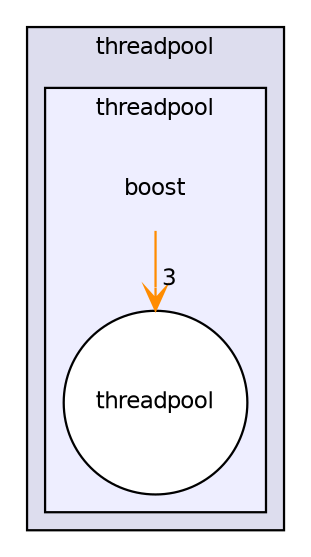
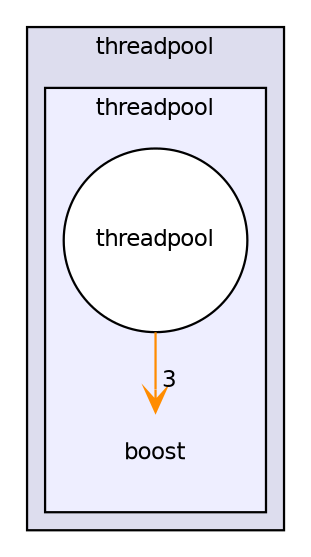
(156, 259) -> (156, 361)
